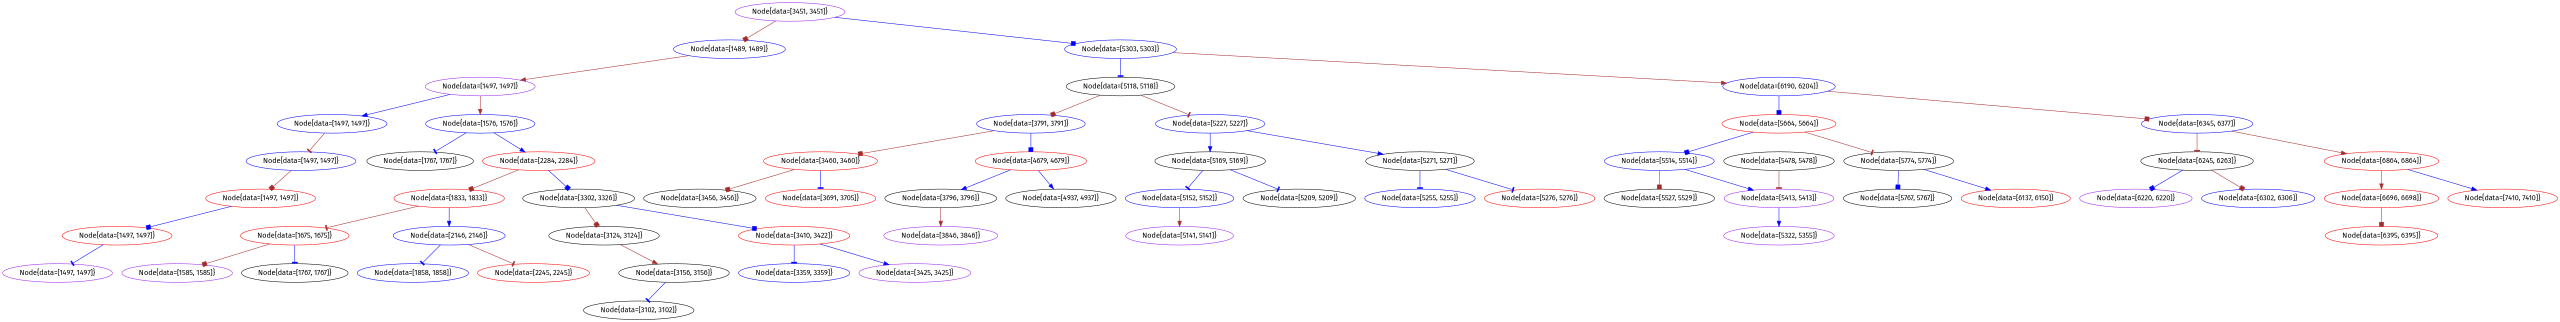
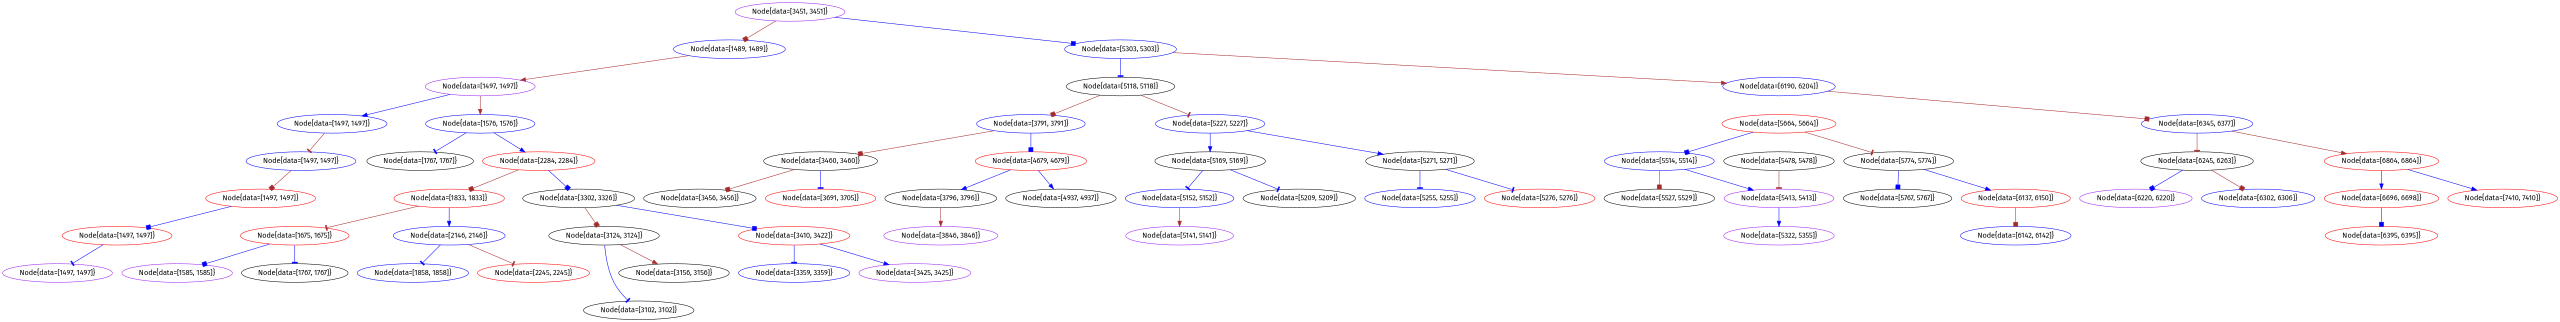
(1779, 103) -> none
(821, 161) -> (821, 161)
(2382, 177) -> (2382, 177)
(2382, 215) -> (2382, 215)
none -> (2016, 236)
(239, 254) -> (239, 254)
(657, 291) -> (611, 274)
